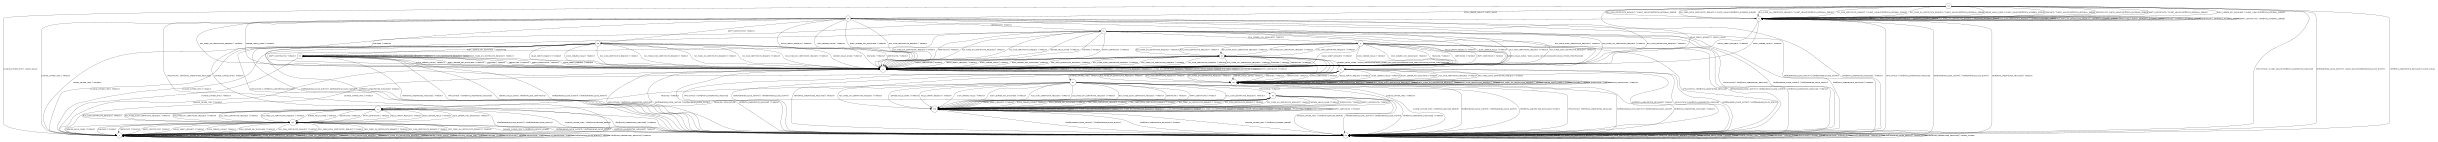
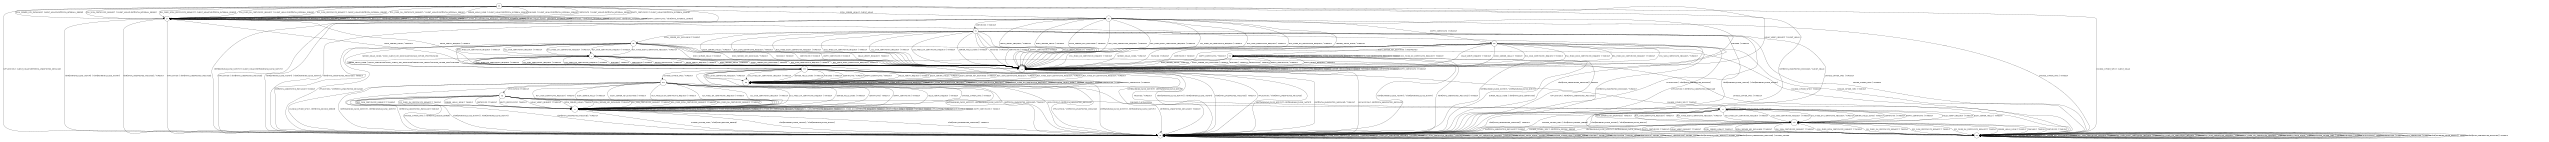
(148, 98) -> none
